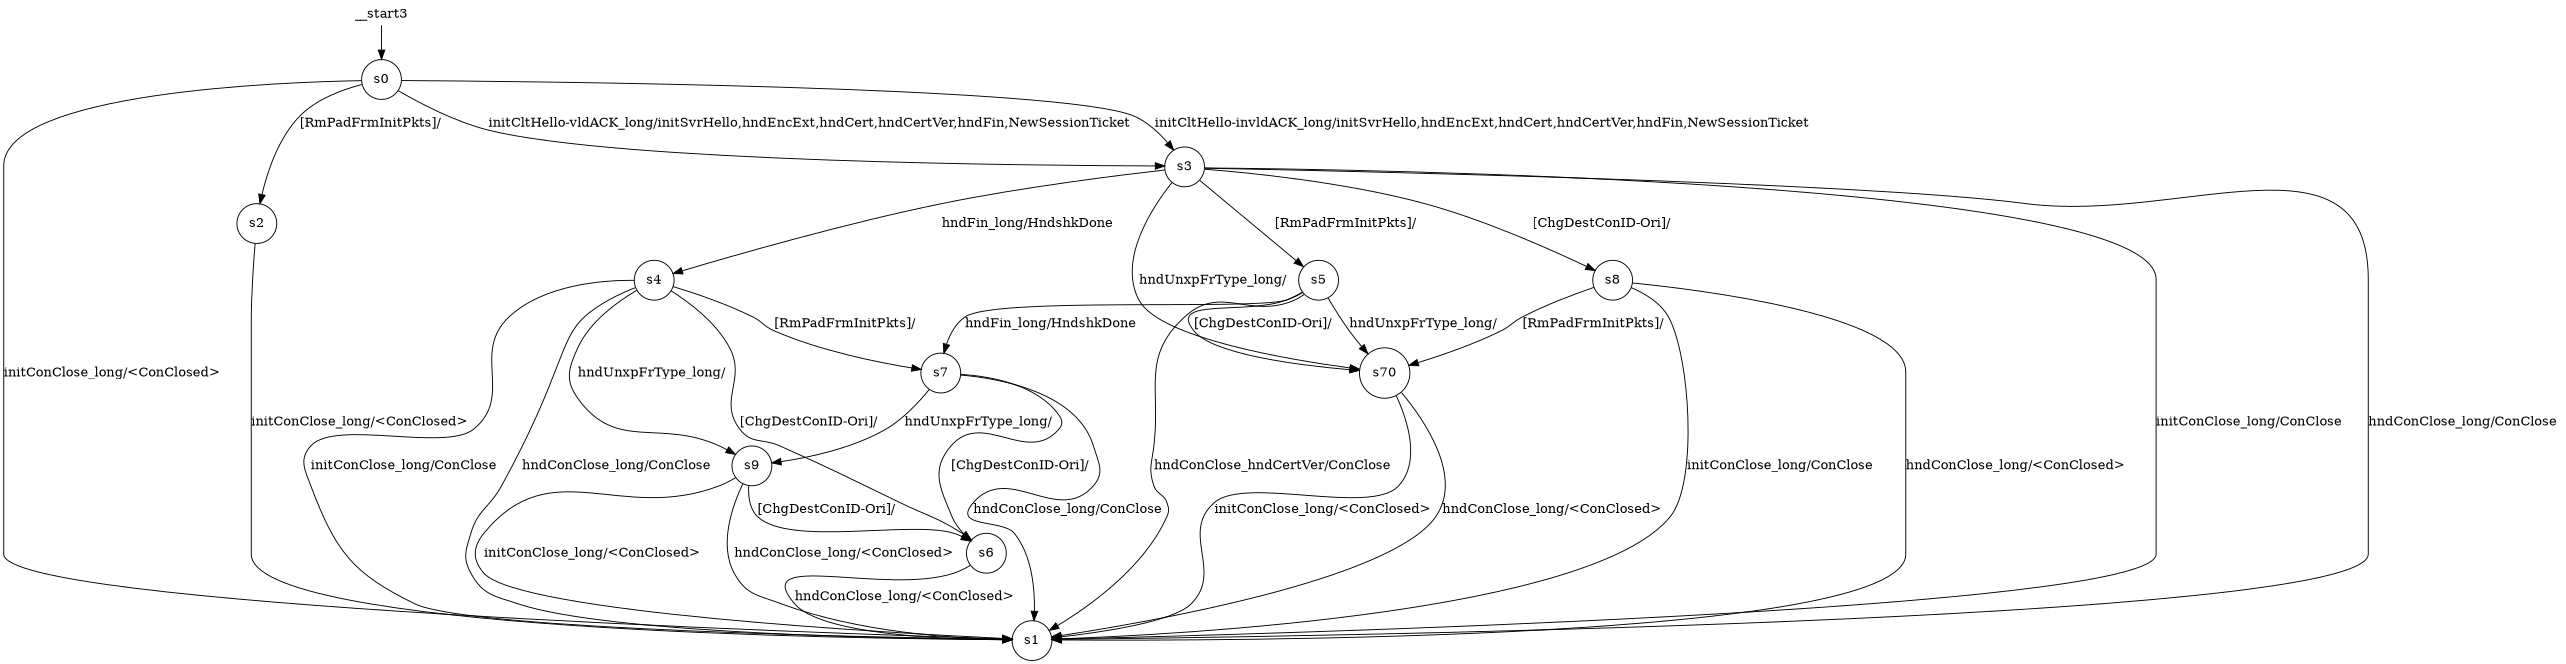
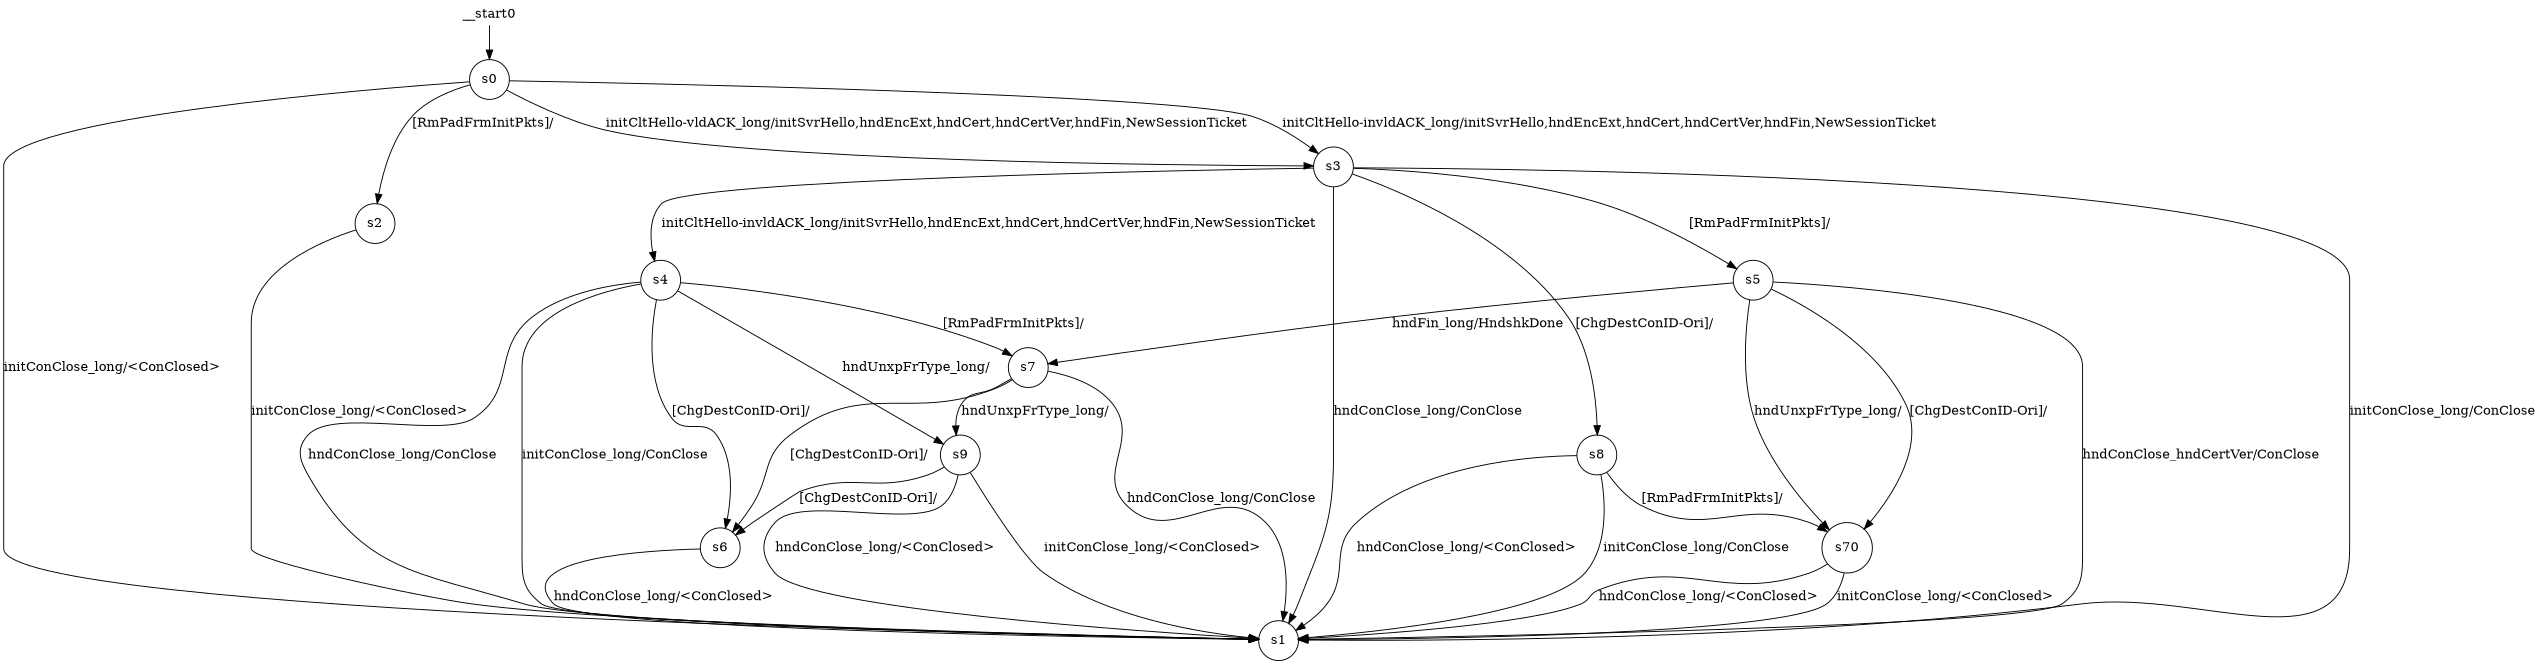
(382, 14) -> (489, 14)
(1030, 224) -> (991, 224)
(1170, 324) -> none
